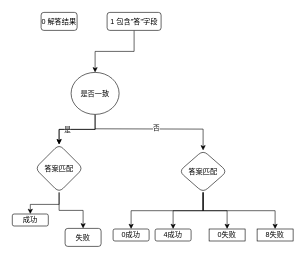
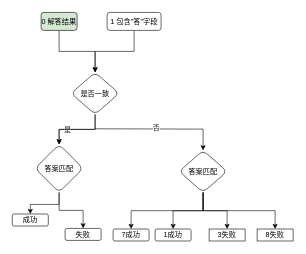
(59, 21) -> (59, 21)
none -> (65, 51)
(95, 93) -> (95, 93)
(131, 235) -> (131, 235)
(173, 235) -> (173, 235)
(227, 235) -> (227, 235)
(83, 237) -> (83, 234)
